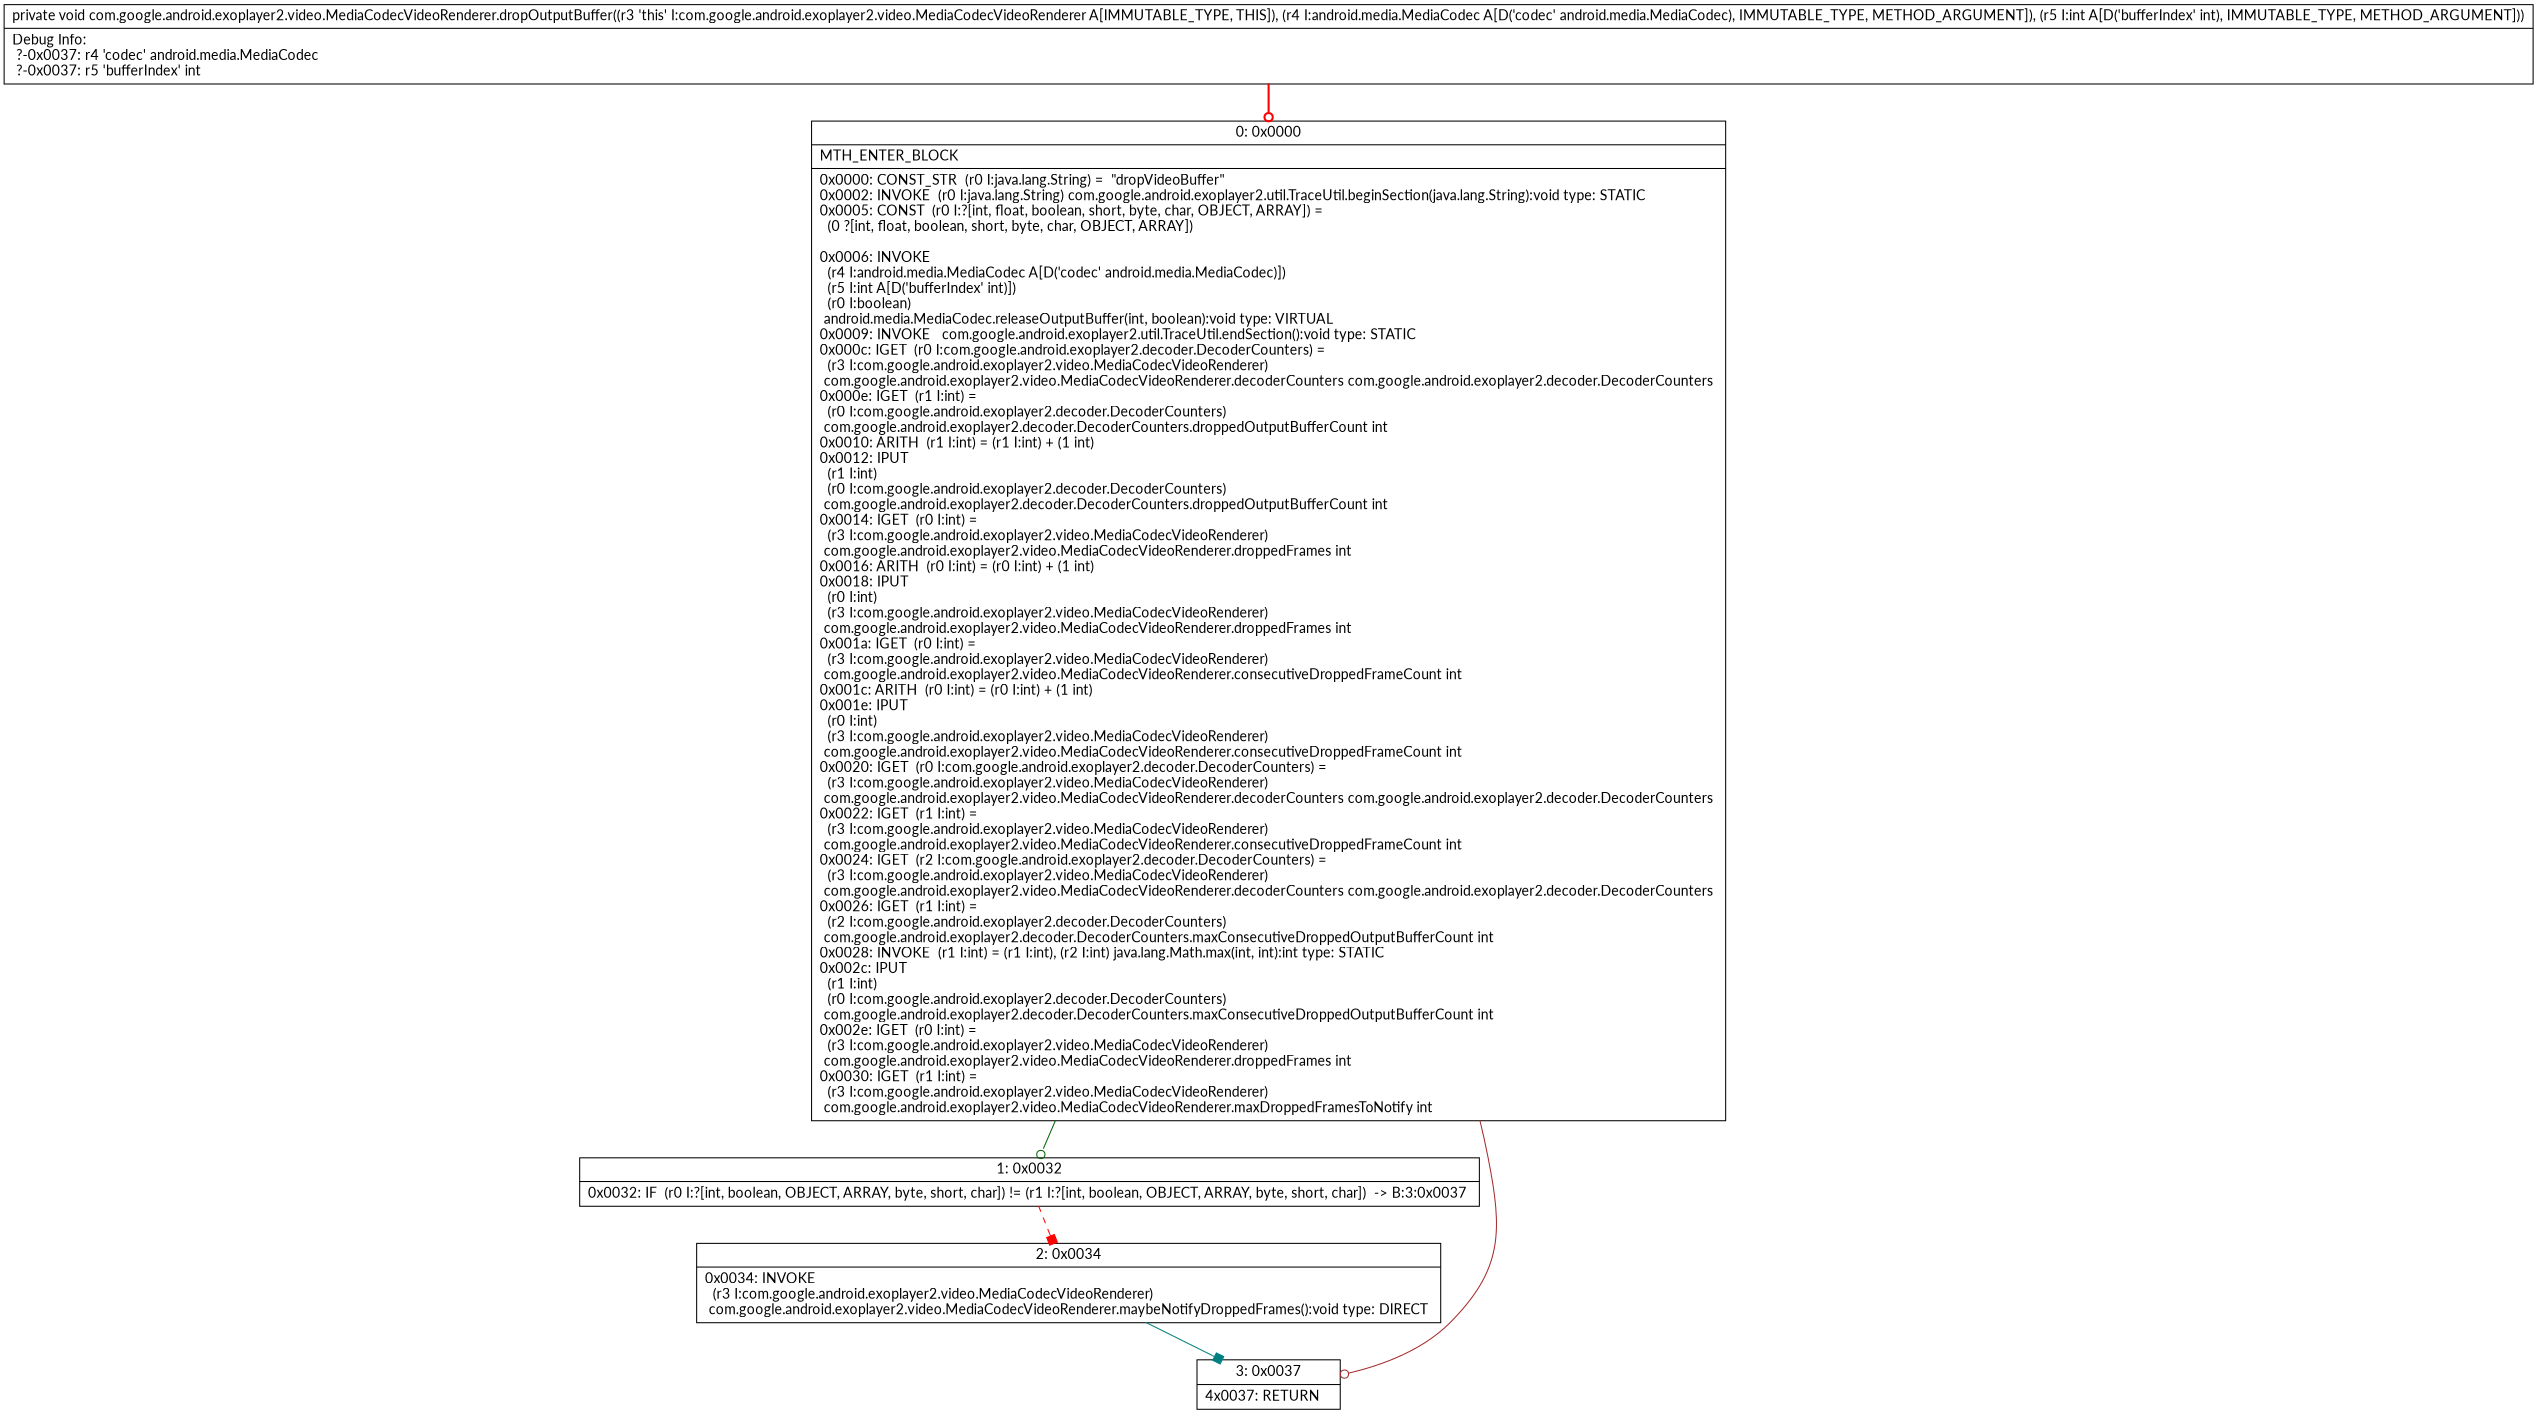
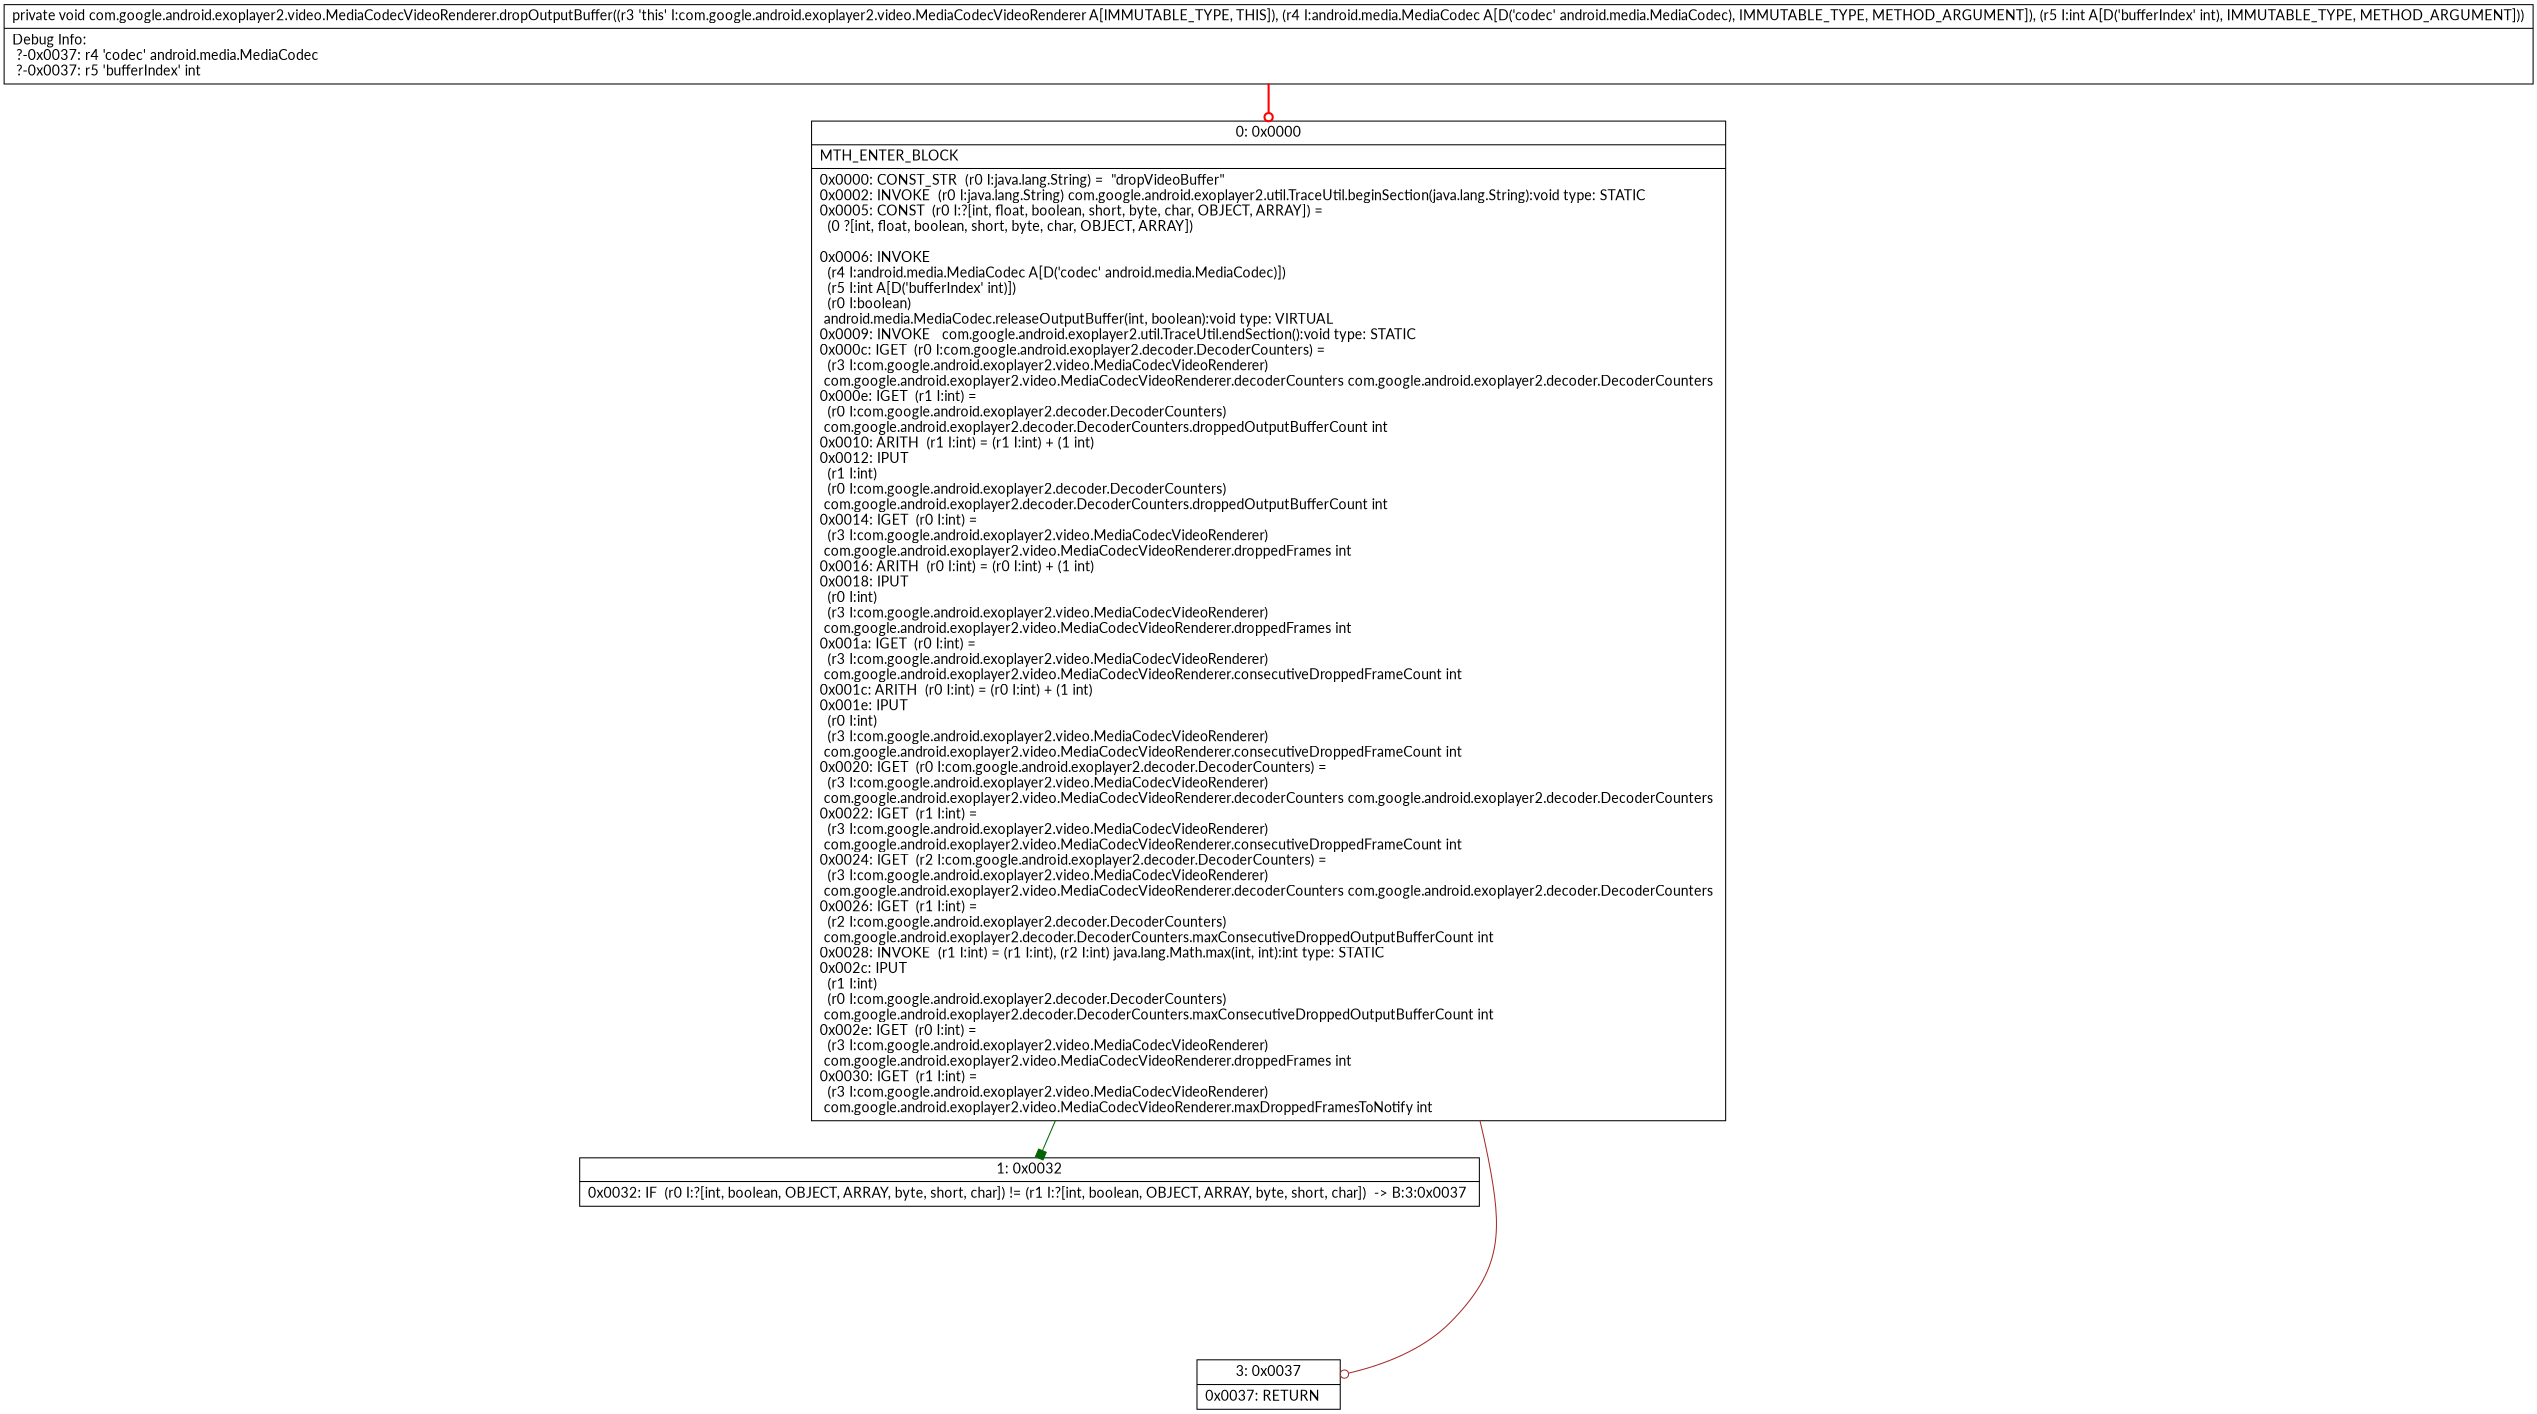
(1049, 1135) -> (1049, 1135)
(1069, 1283) -> none
(1269, 1396) -> (1269, 1396)
